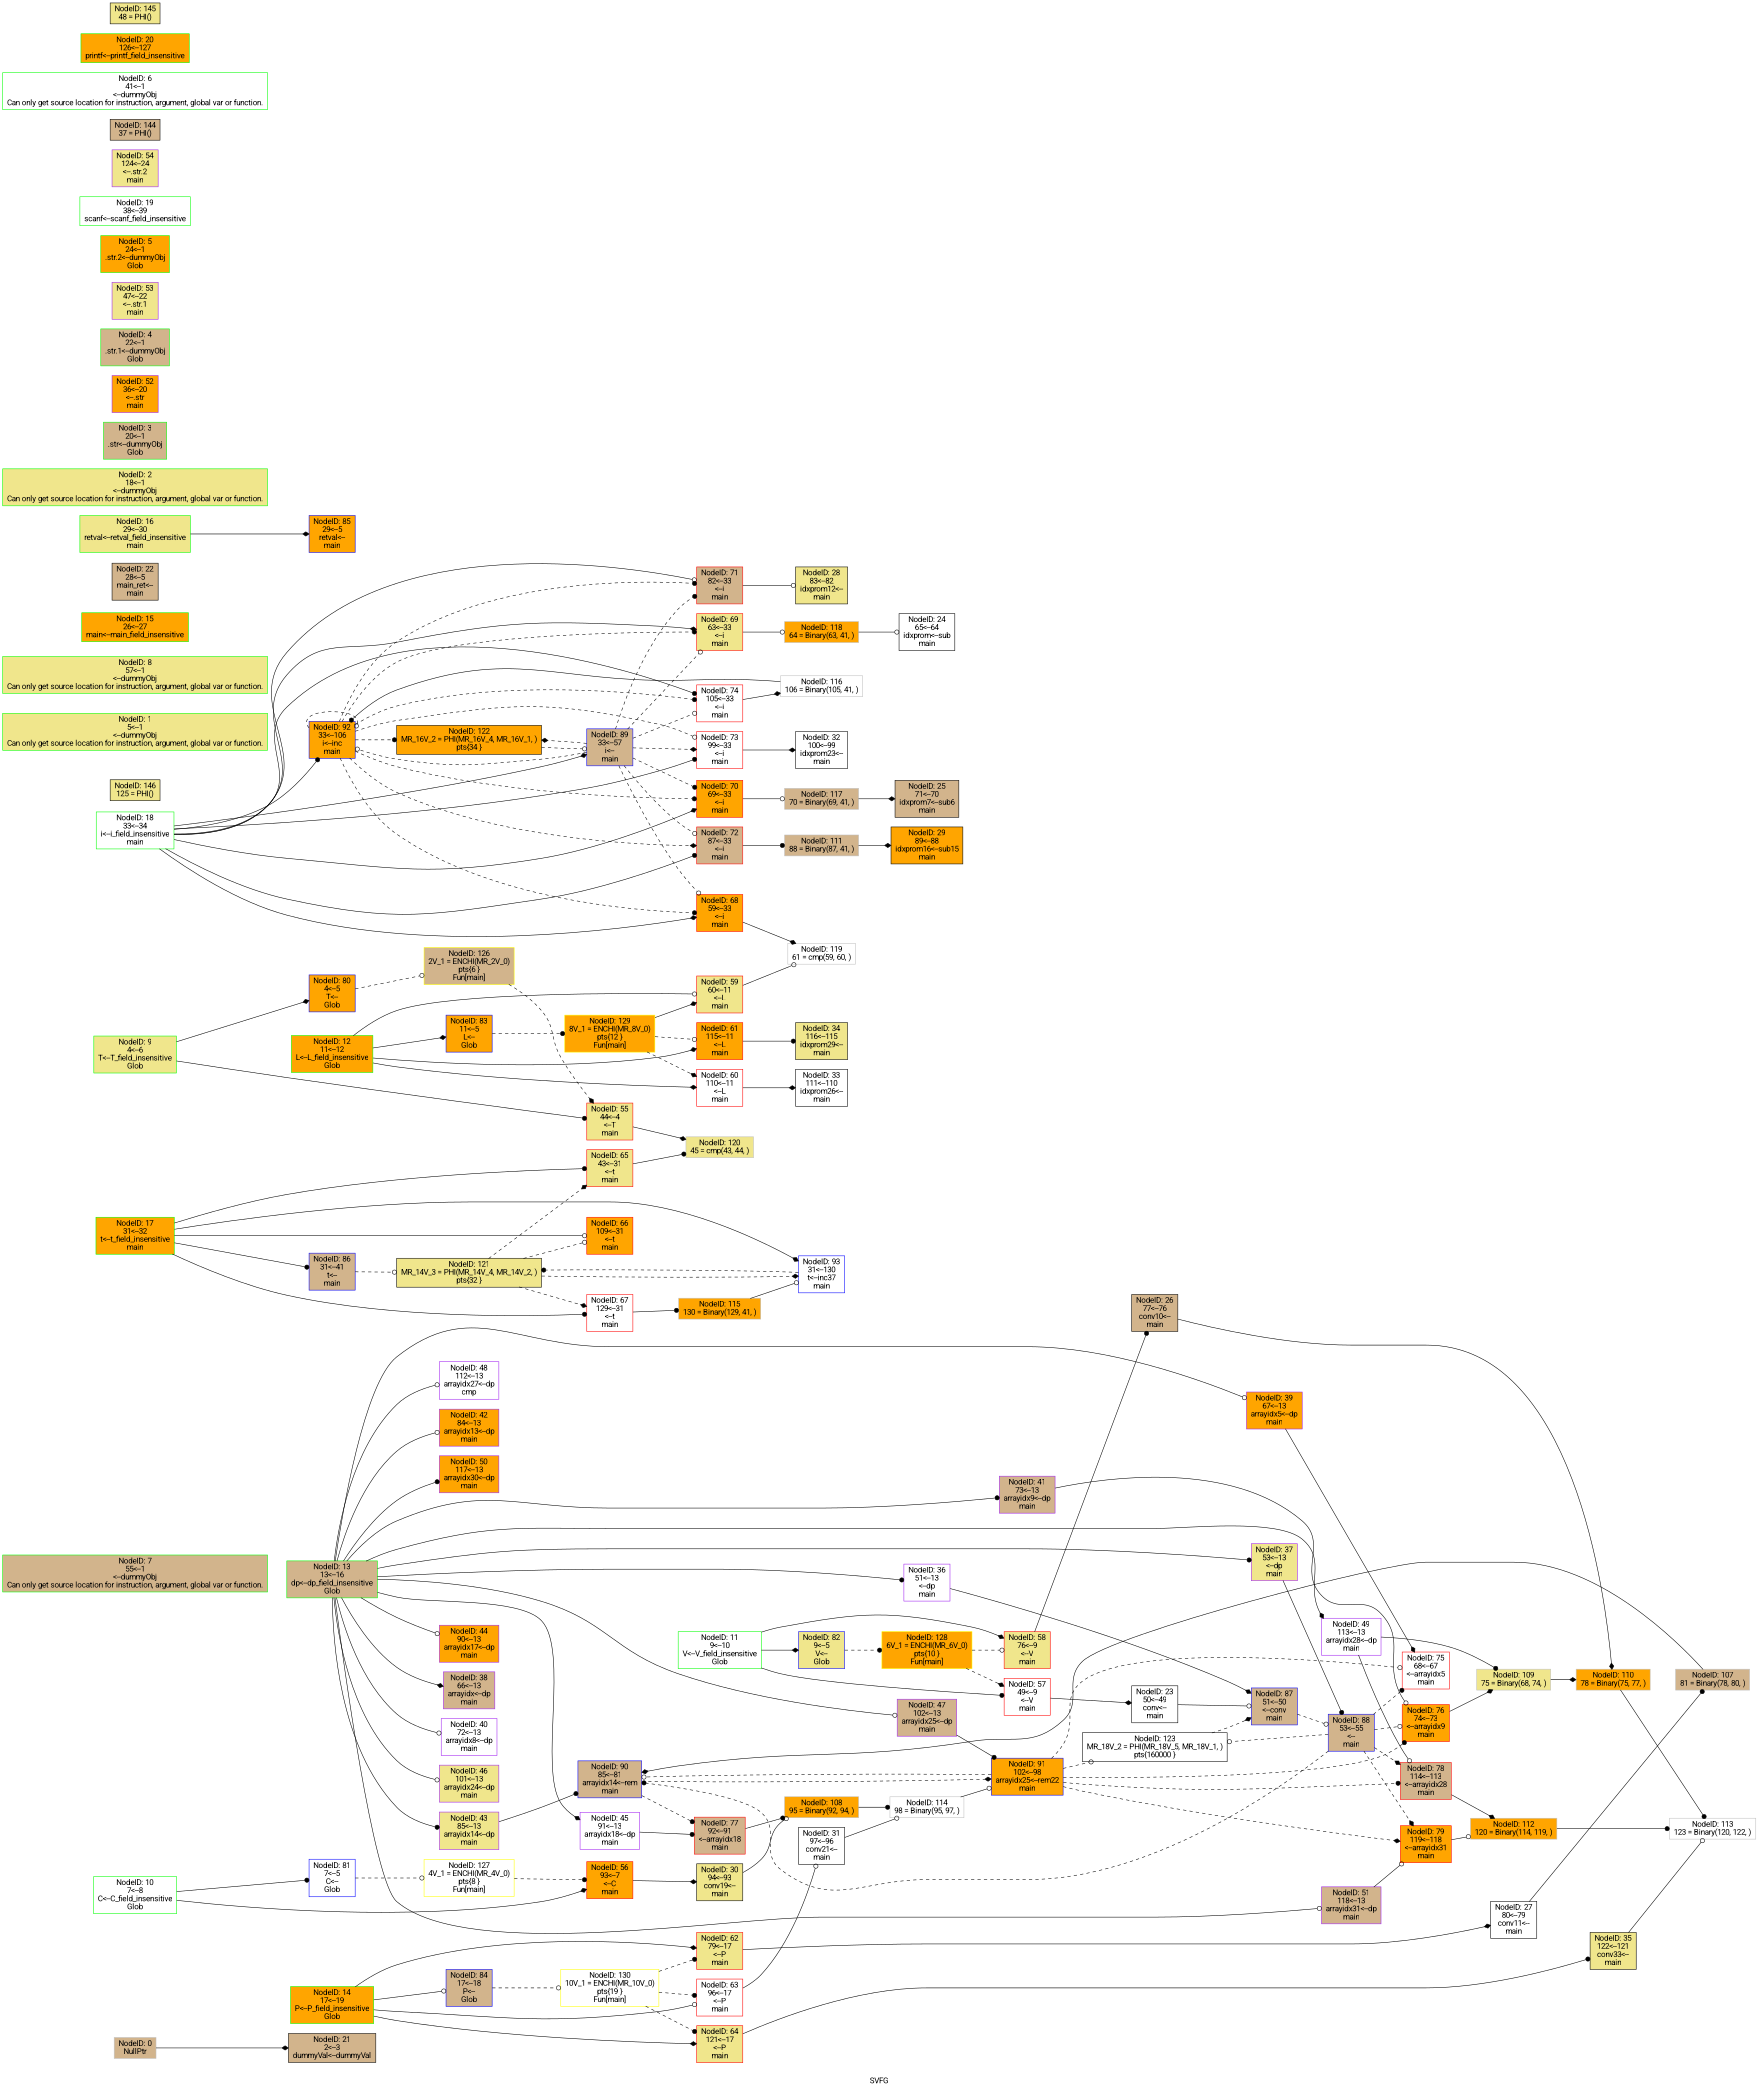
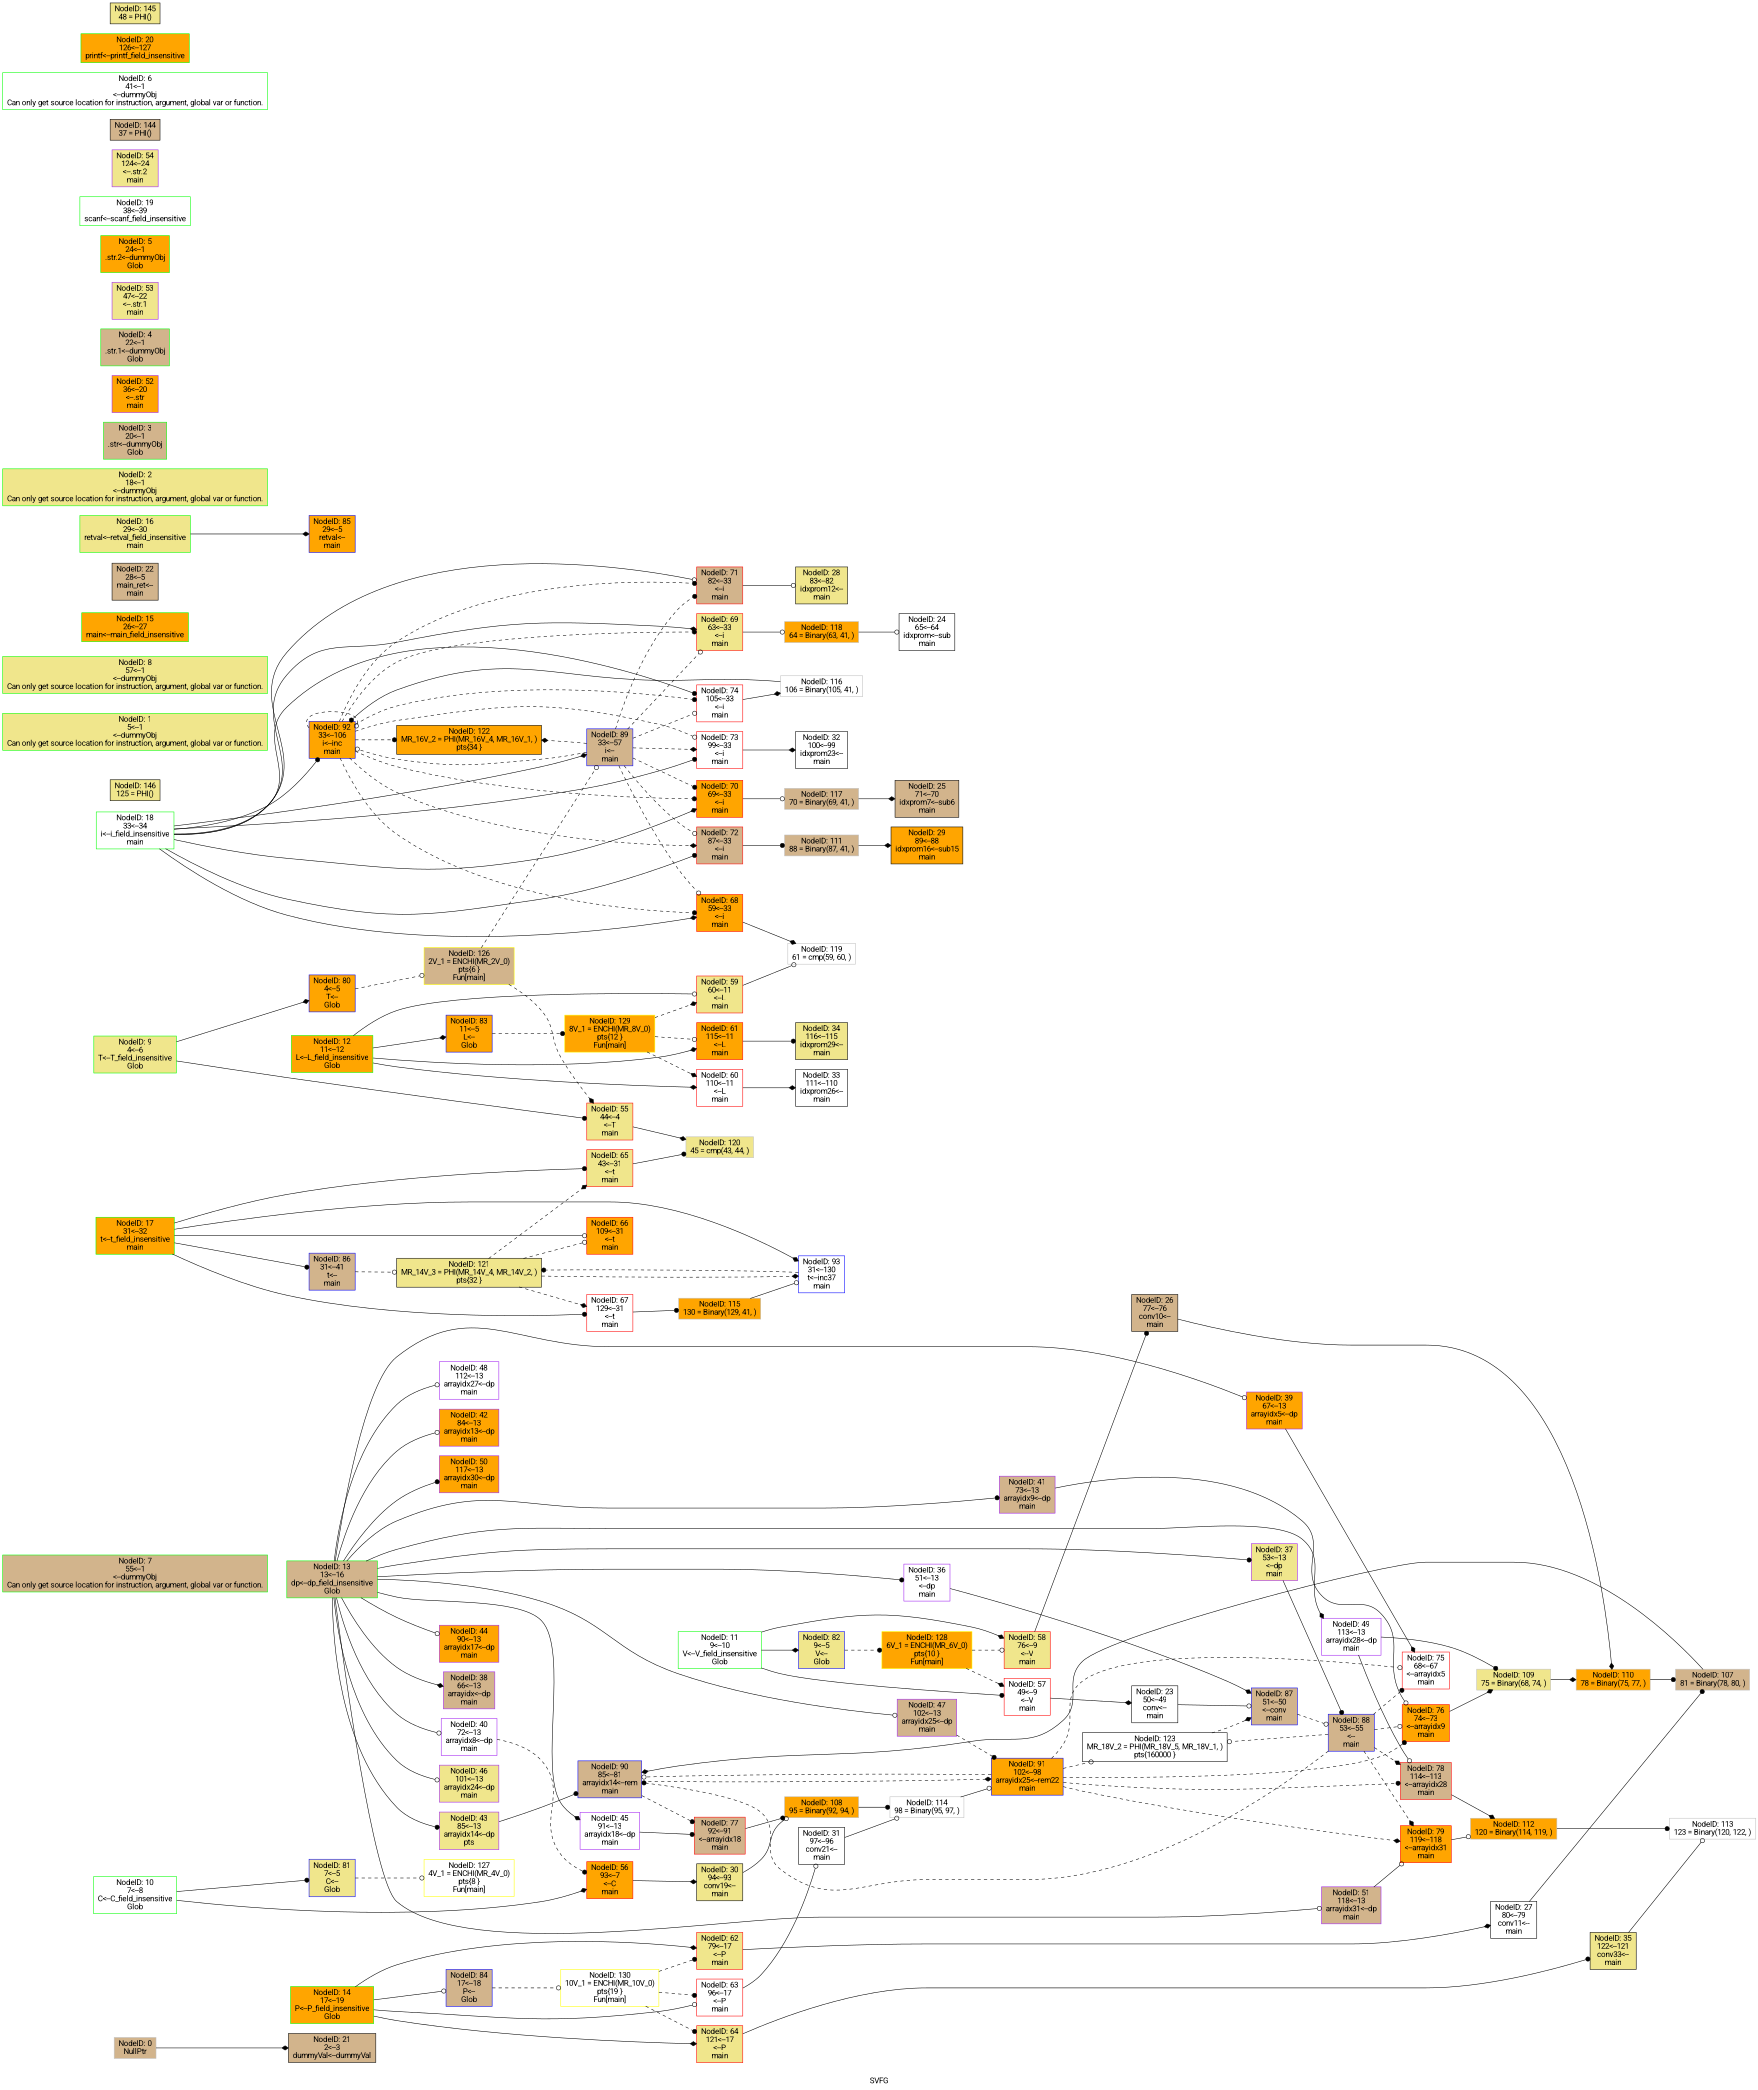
(562, 748) -> (535, 863)
(673, 1011) -> (673, 1011)
(469, 1392) -> (469, 1392)
(974, 1746) -> (974, 1746)
(1662, 1752) -> (1661, 1680)
(469, 1843) -> (469, 1843)
(332, 1878) -> (332, 1878)
(548, 1879) -> (553, 1796)
